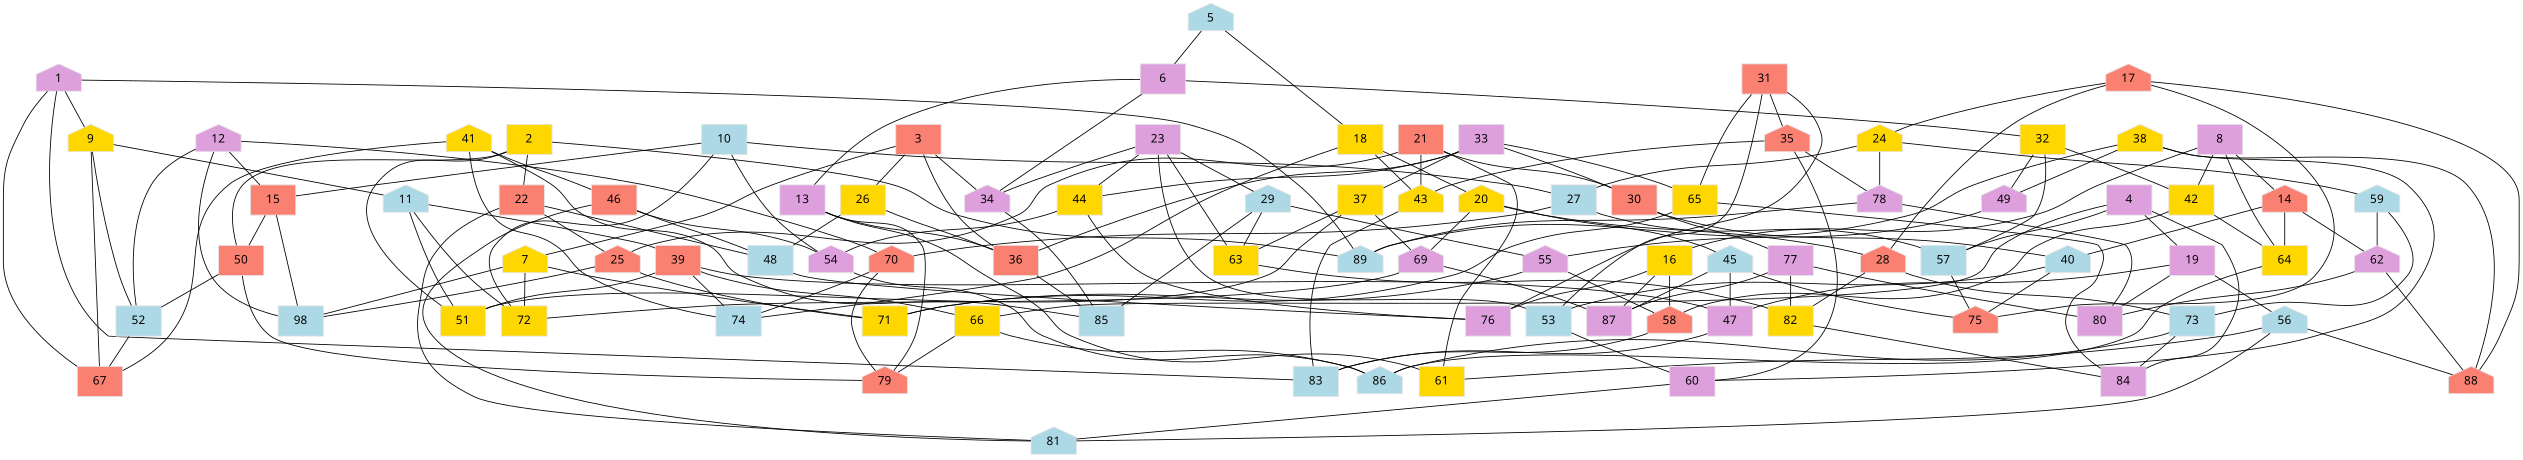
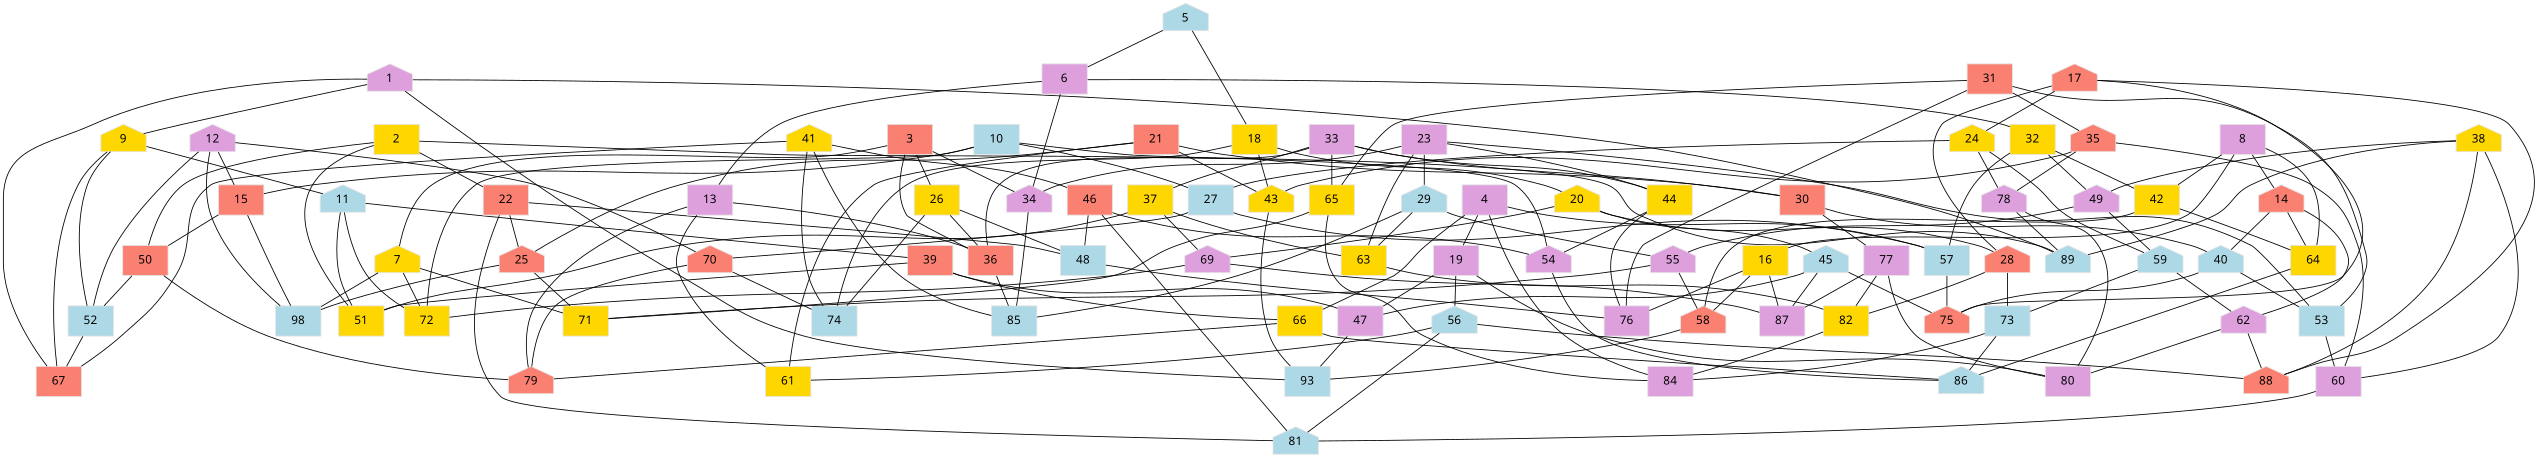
none -> (2124, 227)
(703, 286) -> (876, 272)
(1316, 381) -> (1307, 381)
